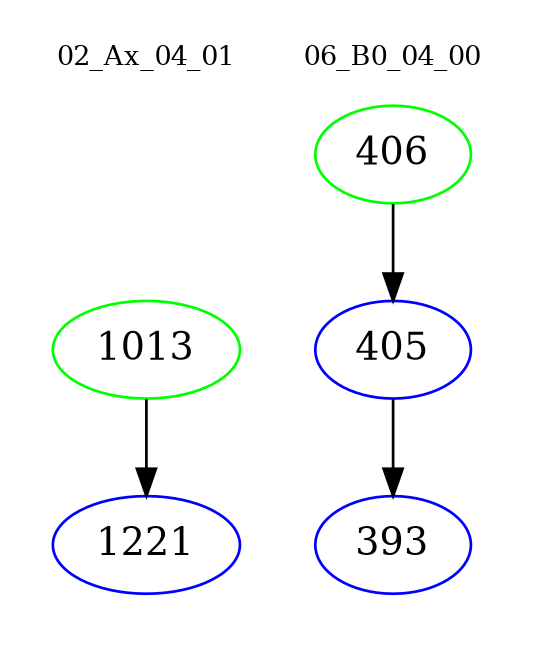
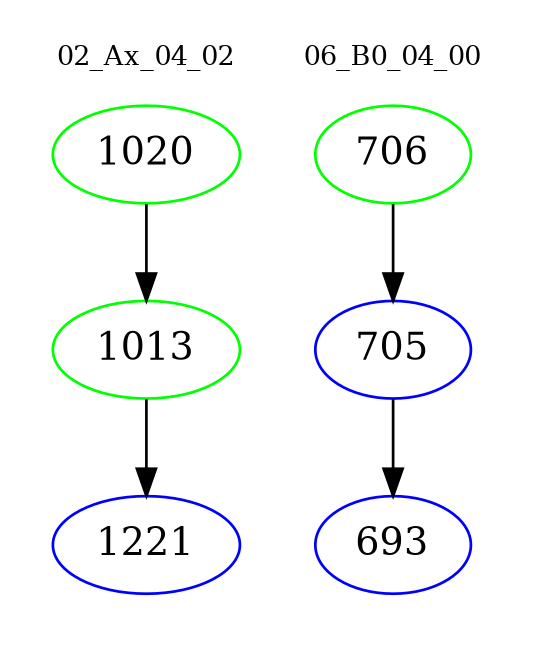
(146, 58) -> (146, 58)
none -> (146, 155)
(393, 155) -> (393, 155)
(393, 350) -> (393, 350)
(393, 545) -> (393, 545)
